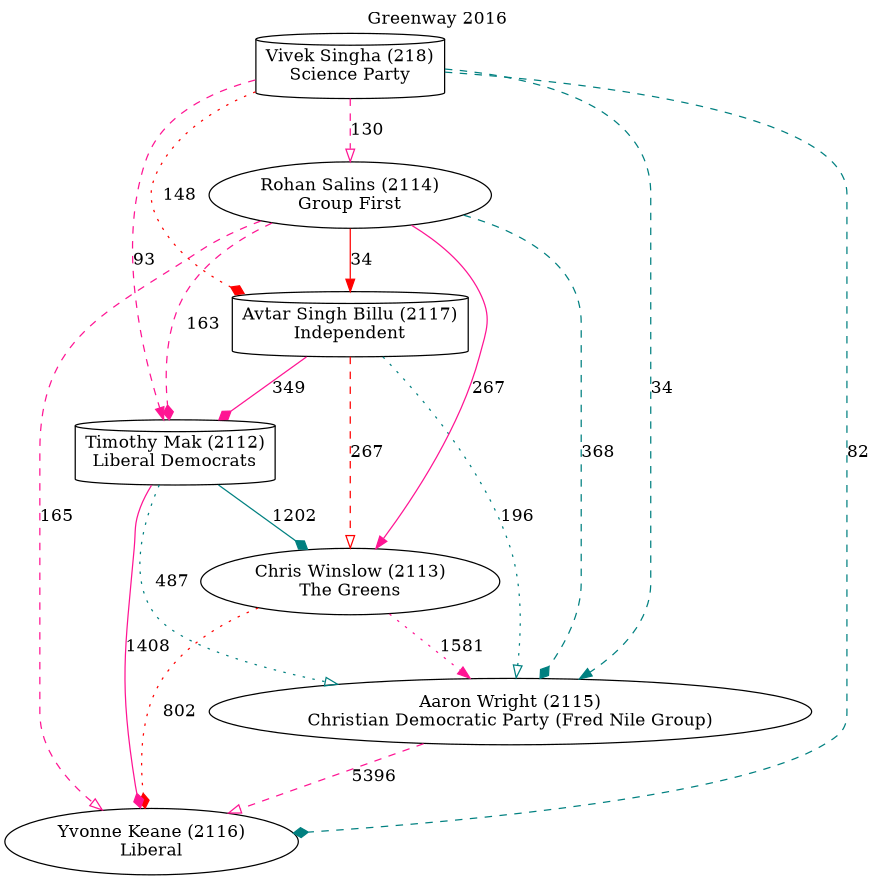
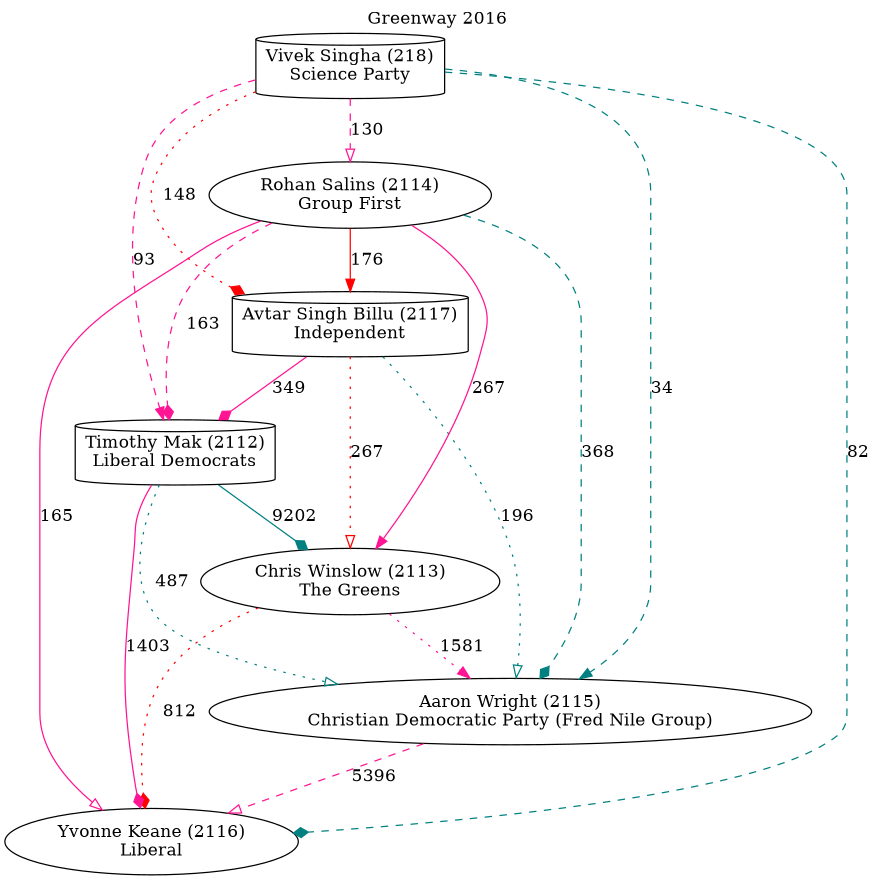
(362, 260) -> (368, 260)
(350, 446) -> (350, 446)
(40, 465) -> (40, 465)
(295, 517) -> (295, 517)
(148, 647) -> (148, 647)
(180, 712) -> (180, 712)
